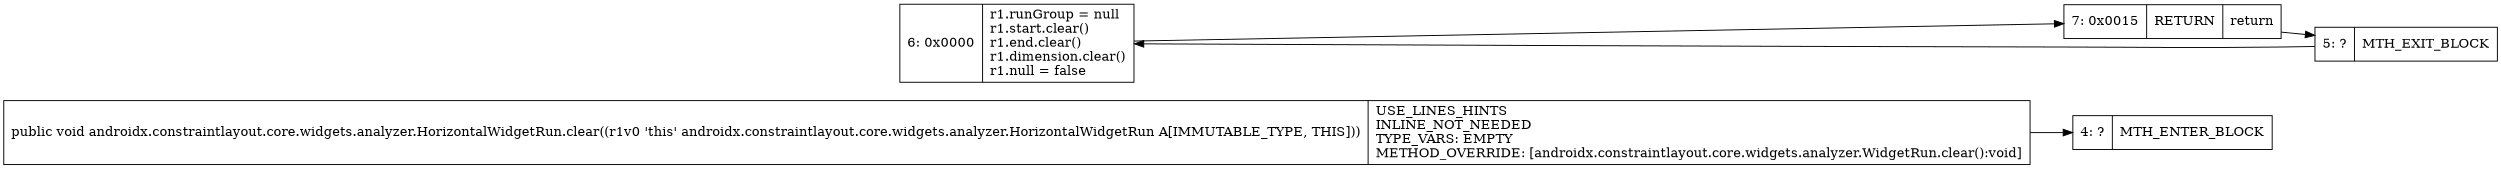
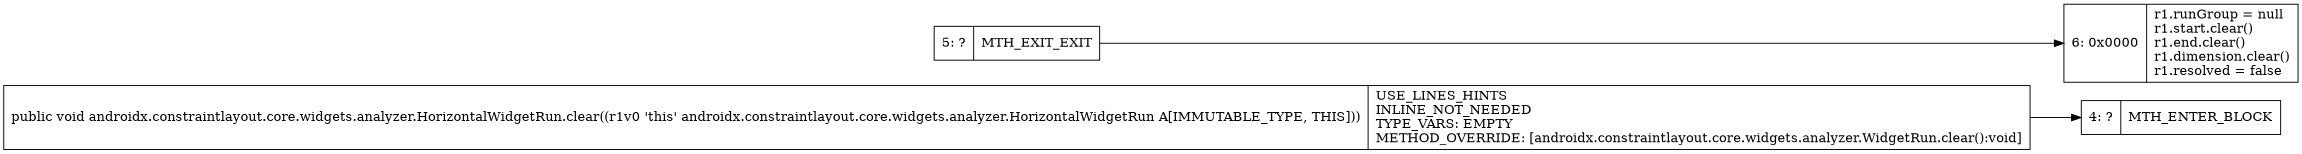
(2173, 22) -> none
(2426, 44) -> (1037, 43)
(1039, 71) -> (2218, 71)
